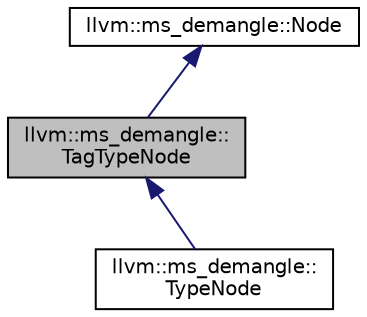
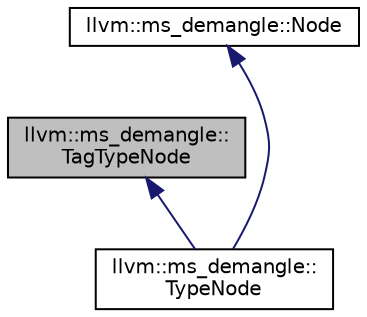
(168, 90) -> (268, 156)
